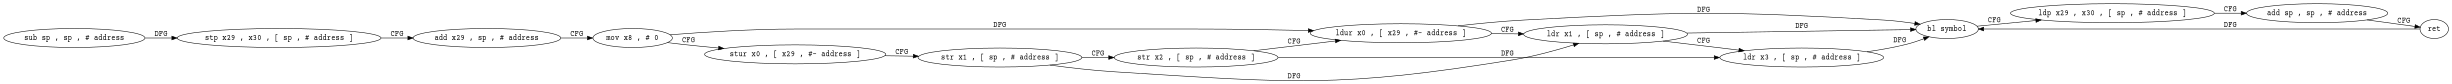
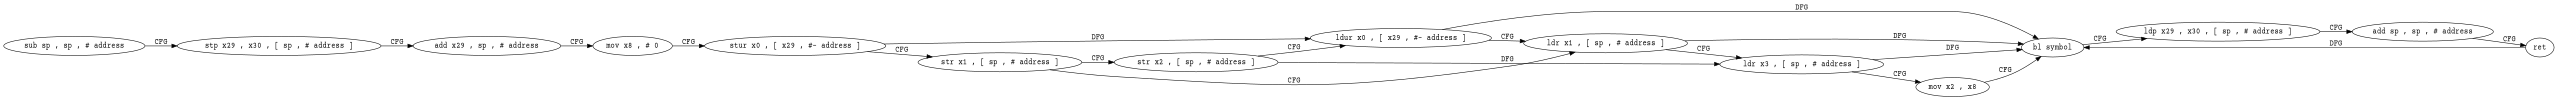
(989, 29) -> (1094, 41)
(161, 34) -> (161, 42)
(1294, 76) -> (1294, 80)
none -> (1953, 87)
